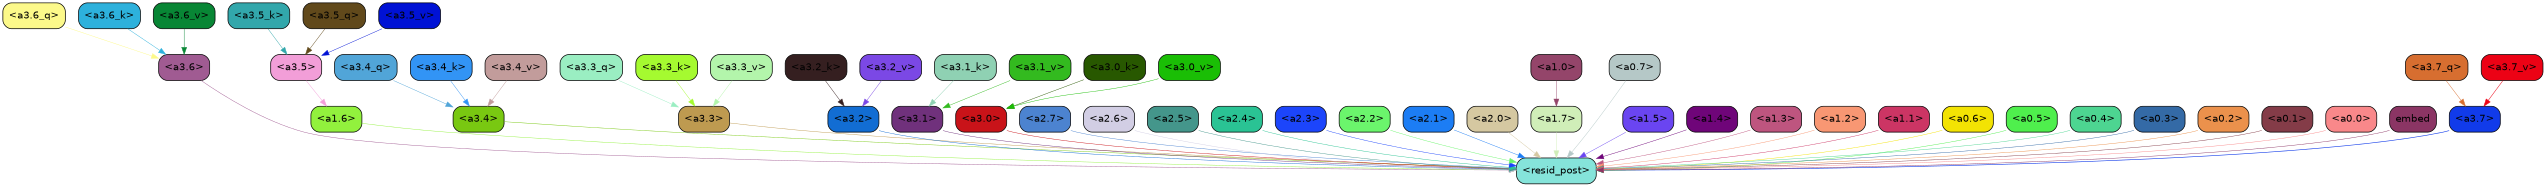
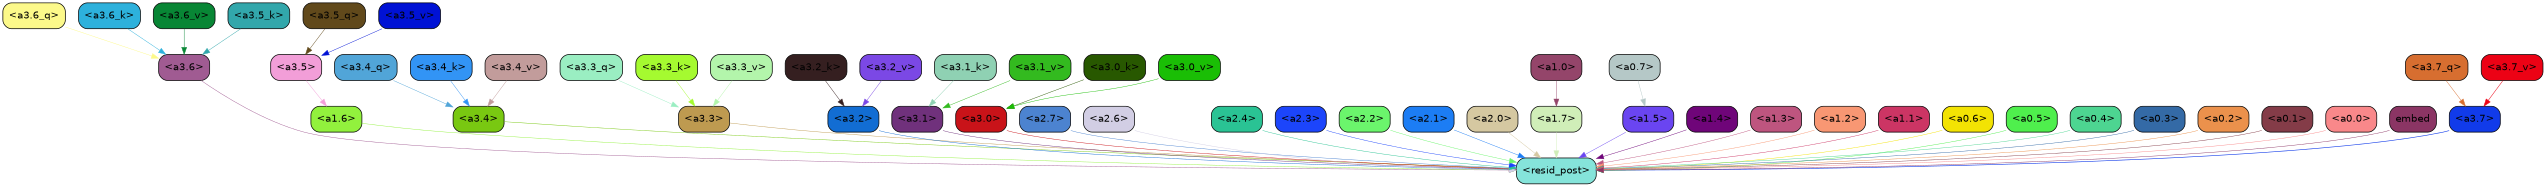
(275, 39) -> (225, 40)
(1600, 117) -> (1641, 90)
(1173, 119) -> none
